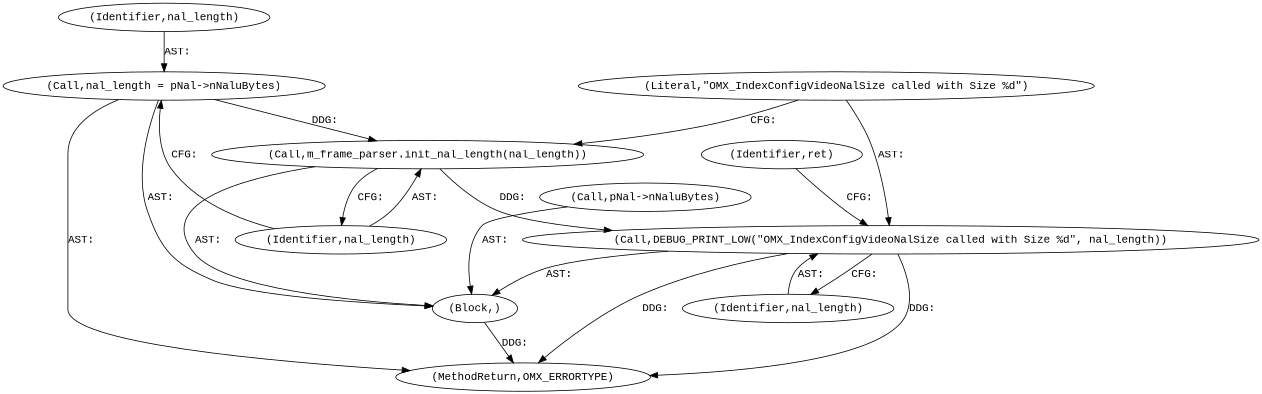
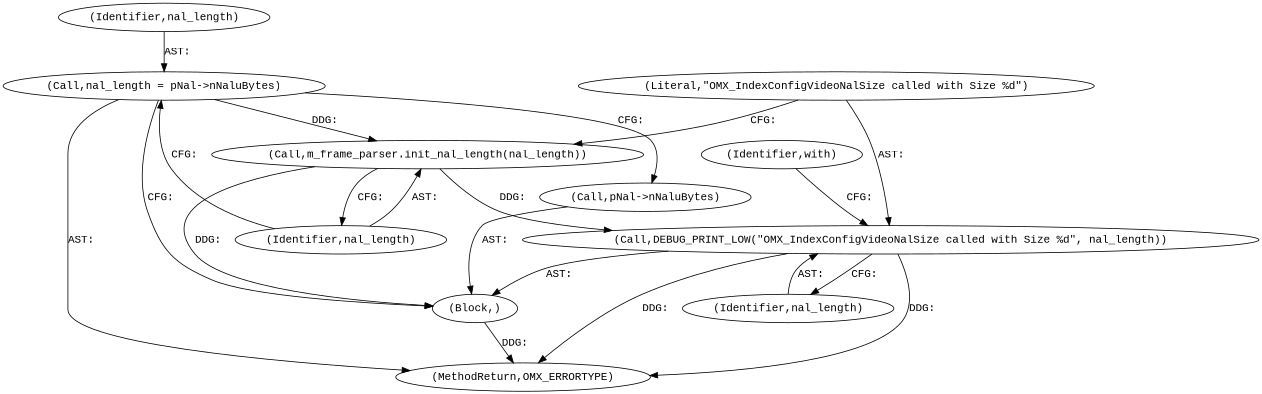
none -> (498, 108)
(782, 155) -> (782, 155)
(164, 197) -> (164, 197)
(211, 240) -> (211, 240)
